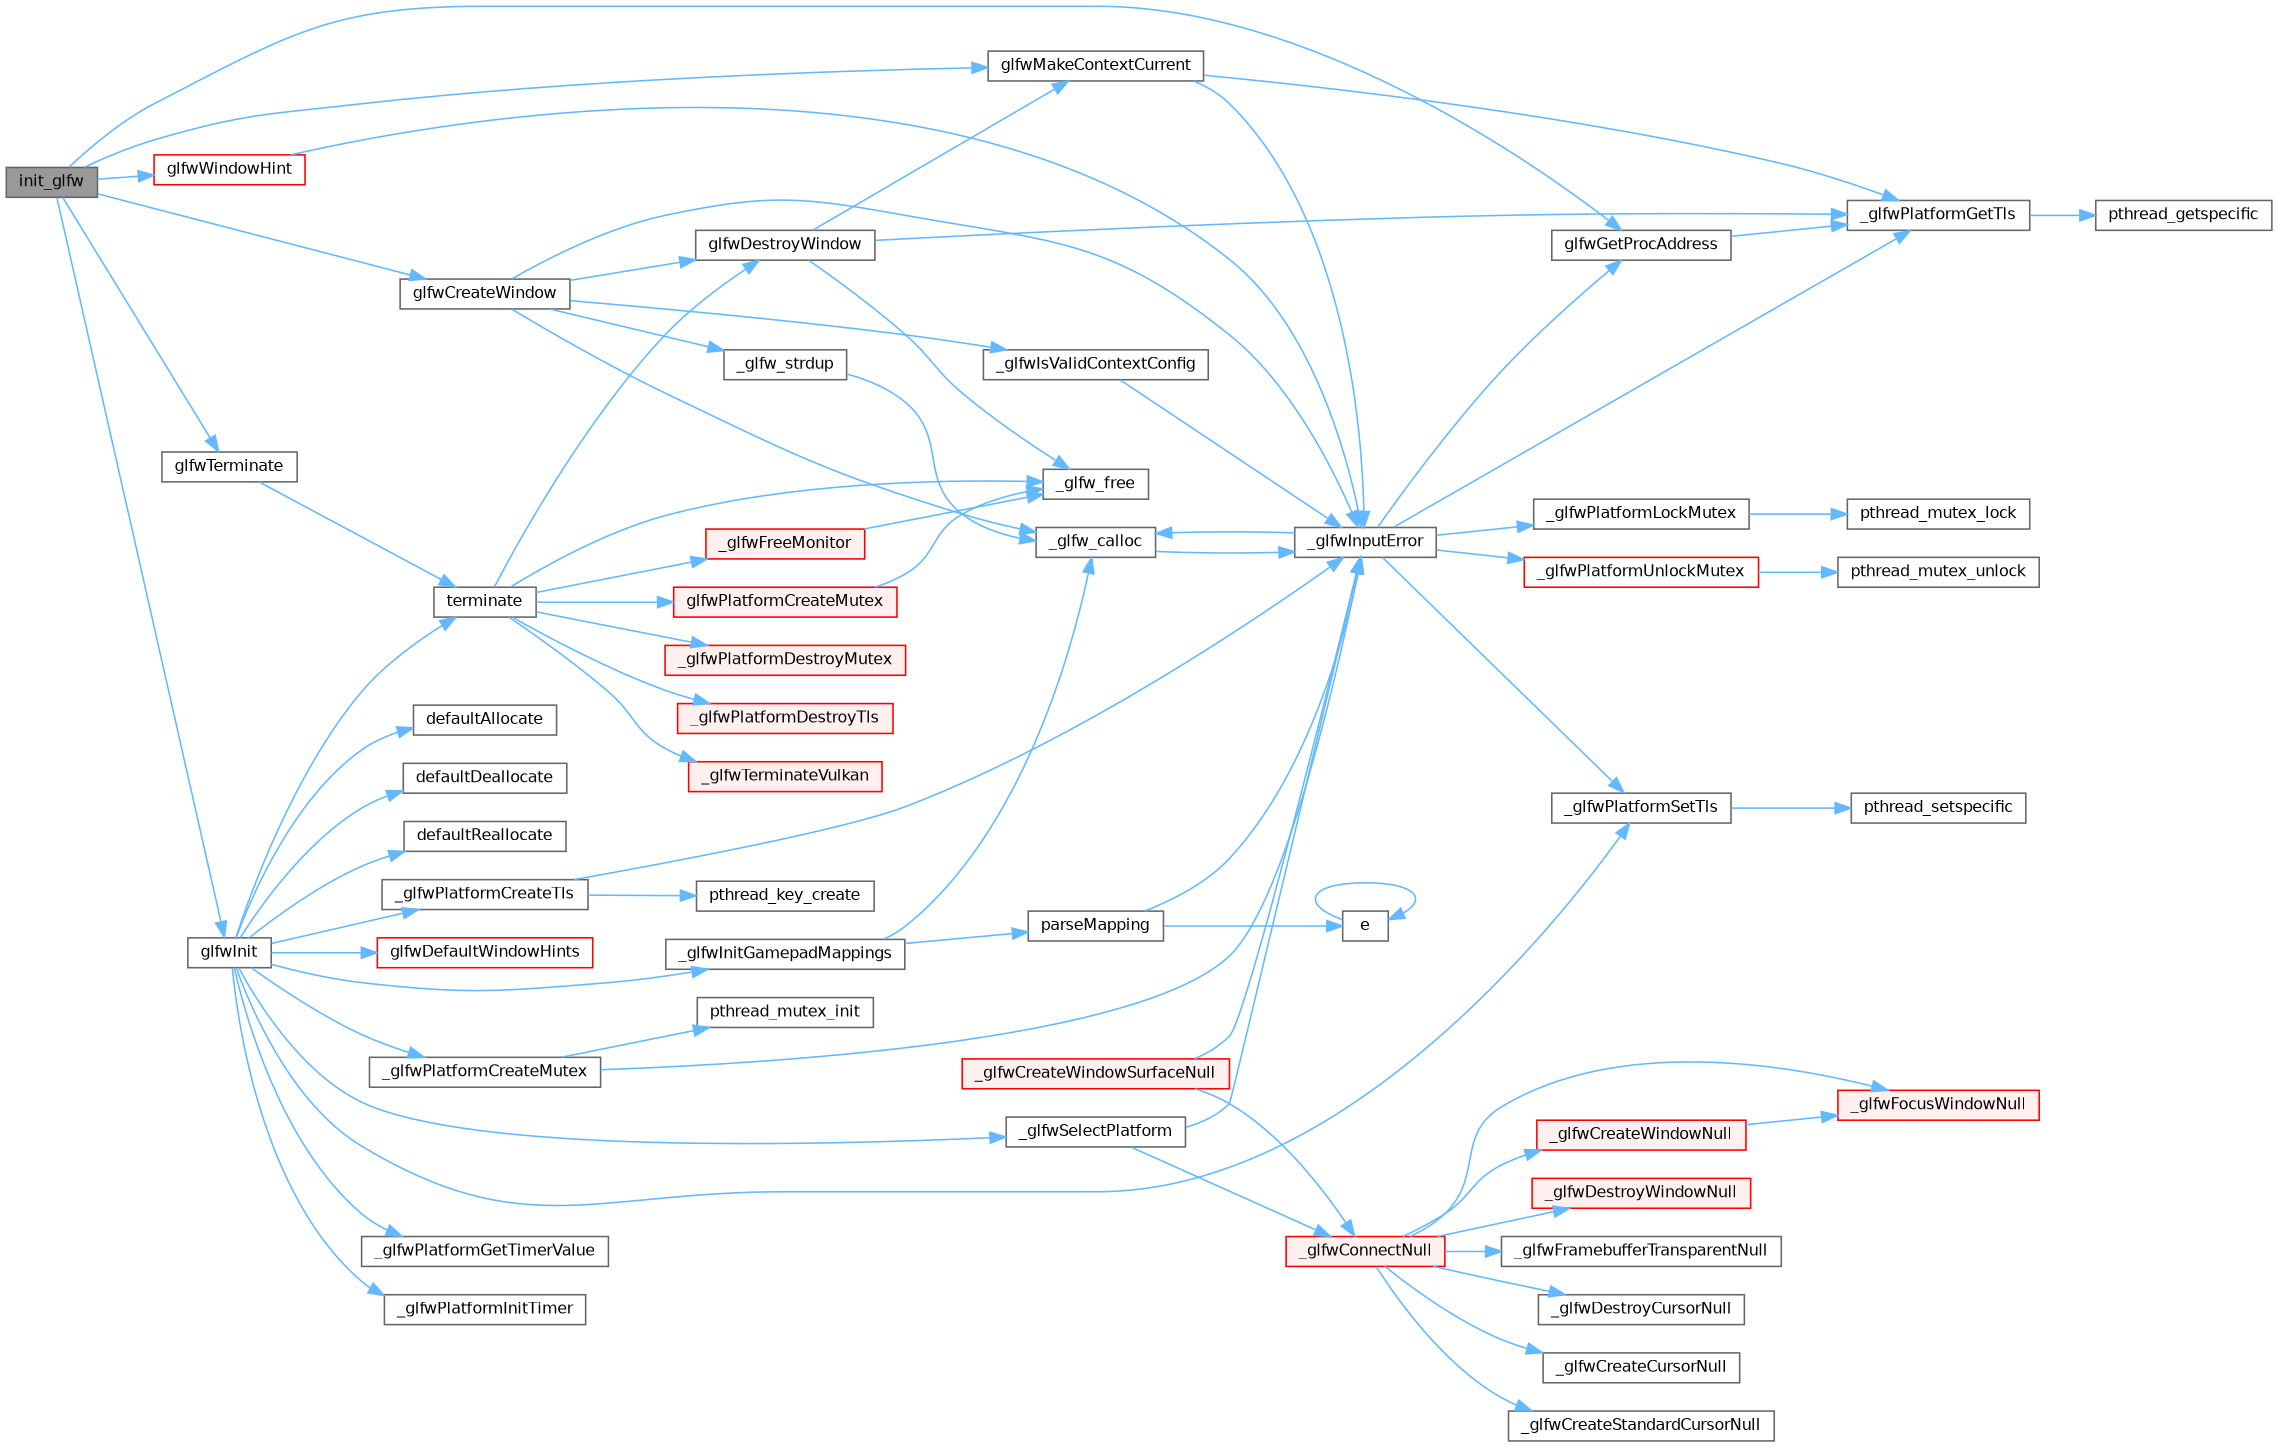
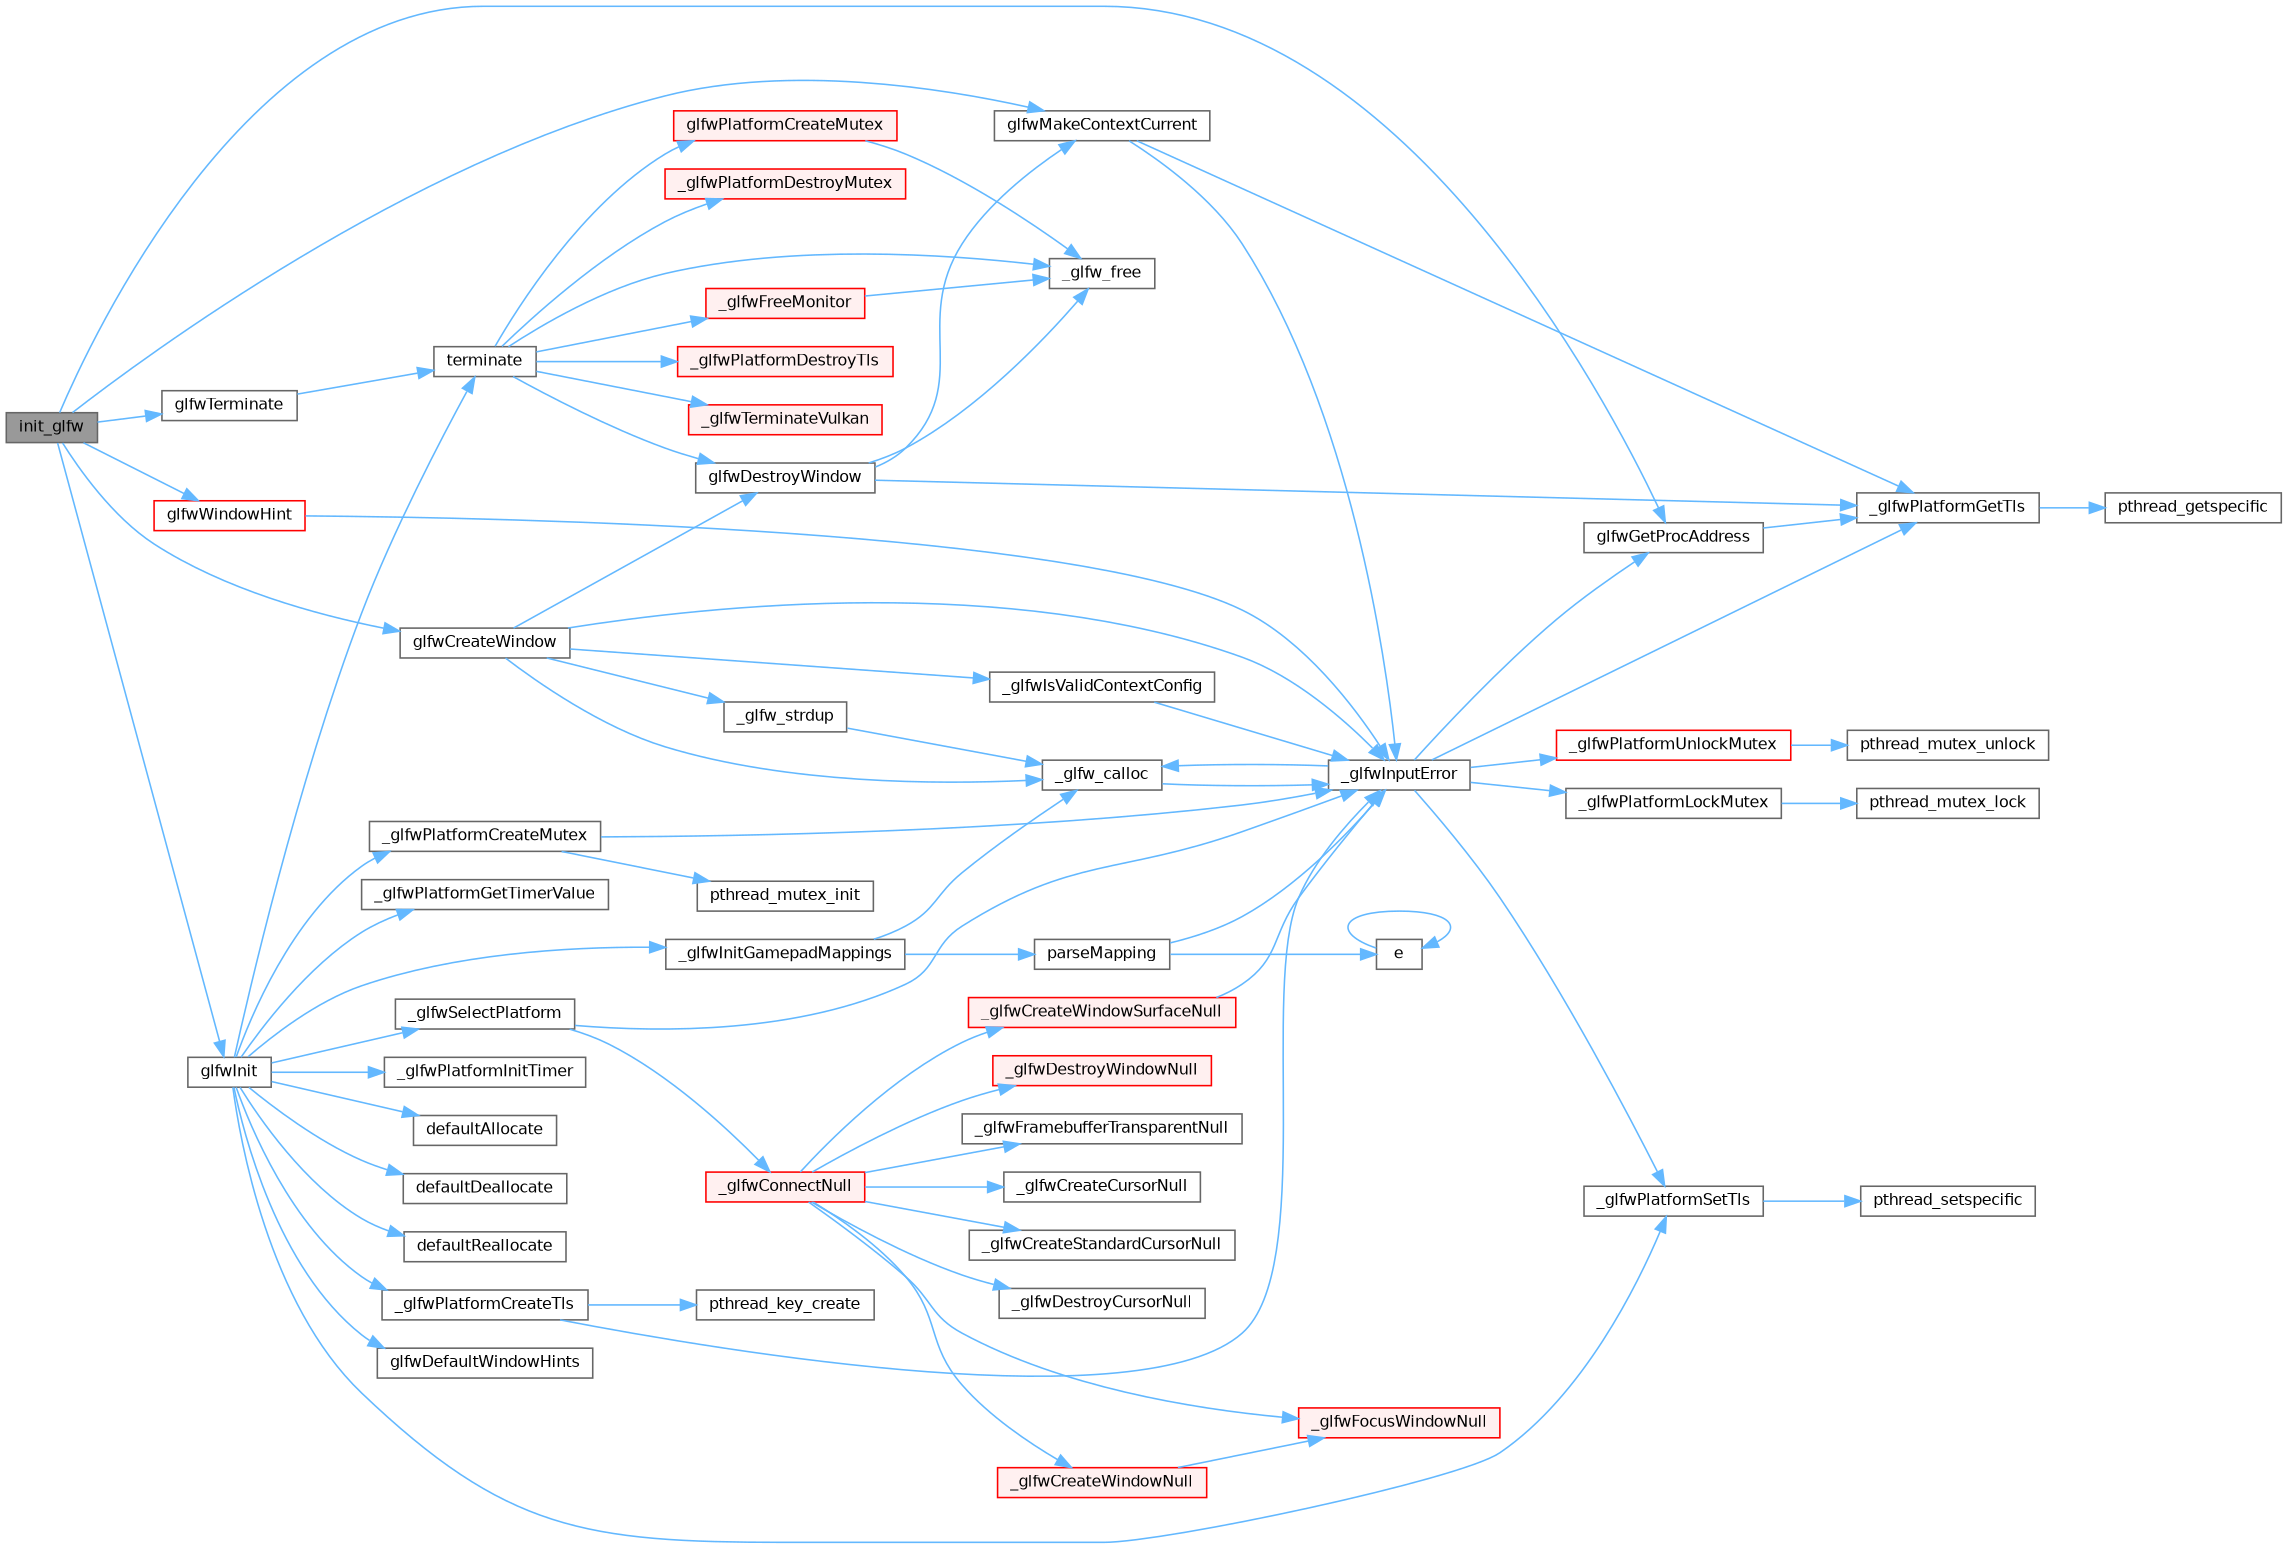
(485, 953) -> (485, 1363)
(1273, 1137) -> (886, 1092)
